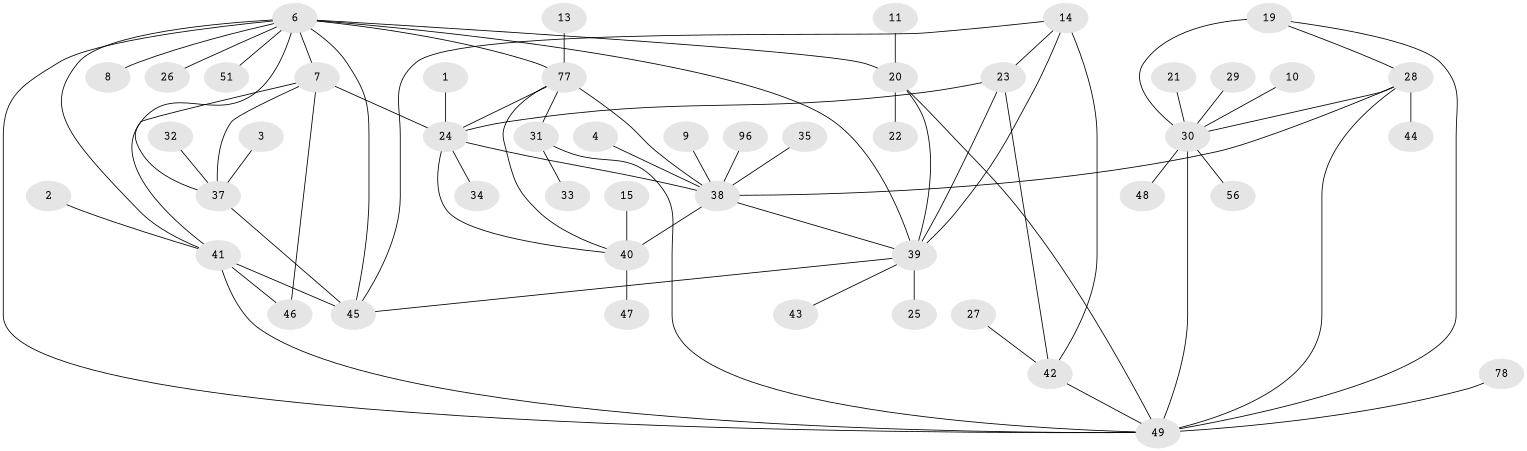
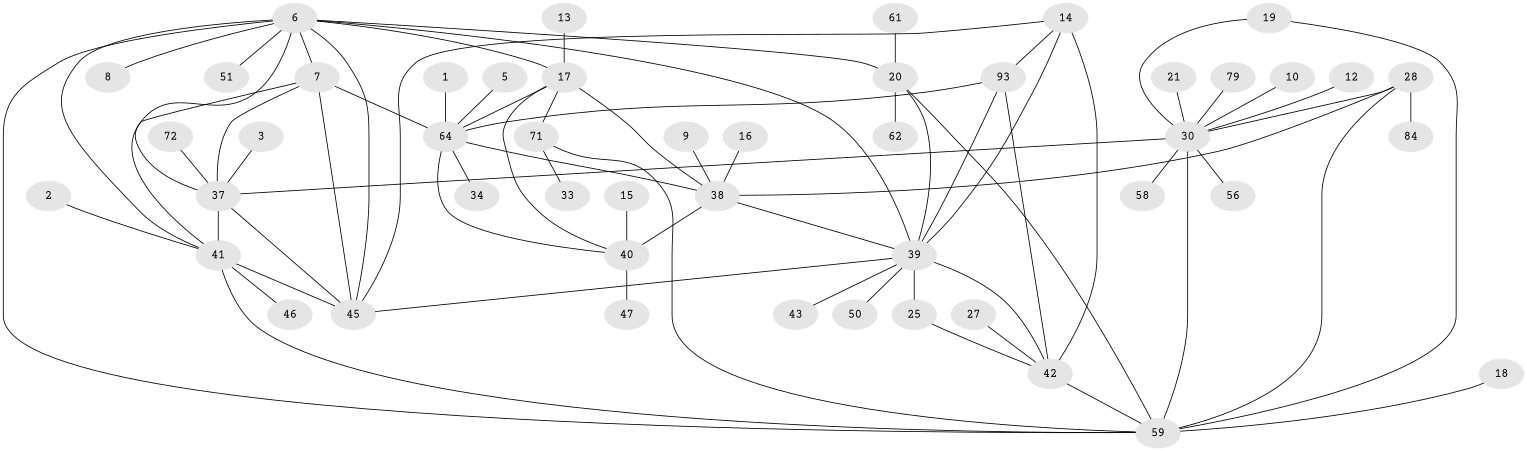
(895, 18) -> (895, 18)
(1341, 46) -> none
(167, 77) -> none
none -> (505, 77)
(564, 77) -> (564, 77)
(1003, 77) -> (1003, 77)
(1233, 77) -> (1233, 77)
none -> (1352, 77)
(170, 137) -> (170, 137)
(446, 137) -> (446, 137)
(536, 137) -> (536, 137)
(595, 137) -> none
(745, 137) -> (745, 137)
(805, 137) -> none
(895, 137) -> (895, 137)
(1411, 137) -> (1411, 137)
none -> (726, 165)
(304, 196) -> (335, 196)
(1142, 196) -> (1142, 196)
none -> (218, 226)
none -> (1001, 298)
none -> (855, 315)
none -> (981, 345)
(1501, 374) -> (1501, 374)
(1158, 433) -> (1158, 433)
